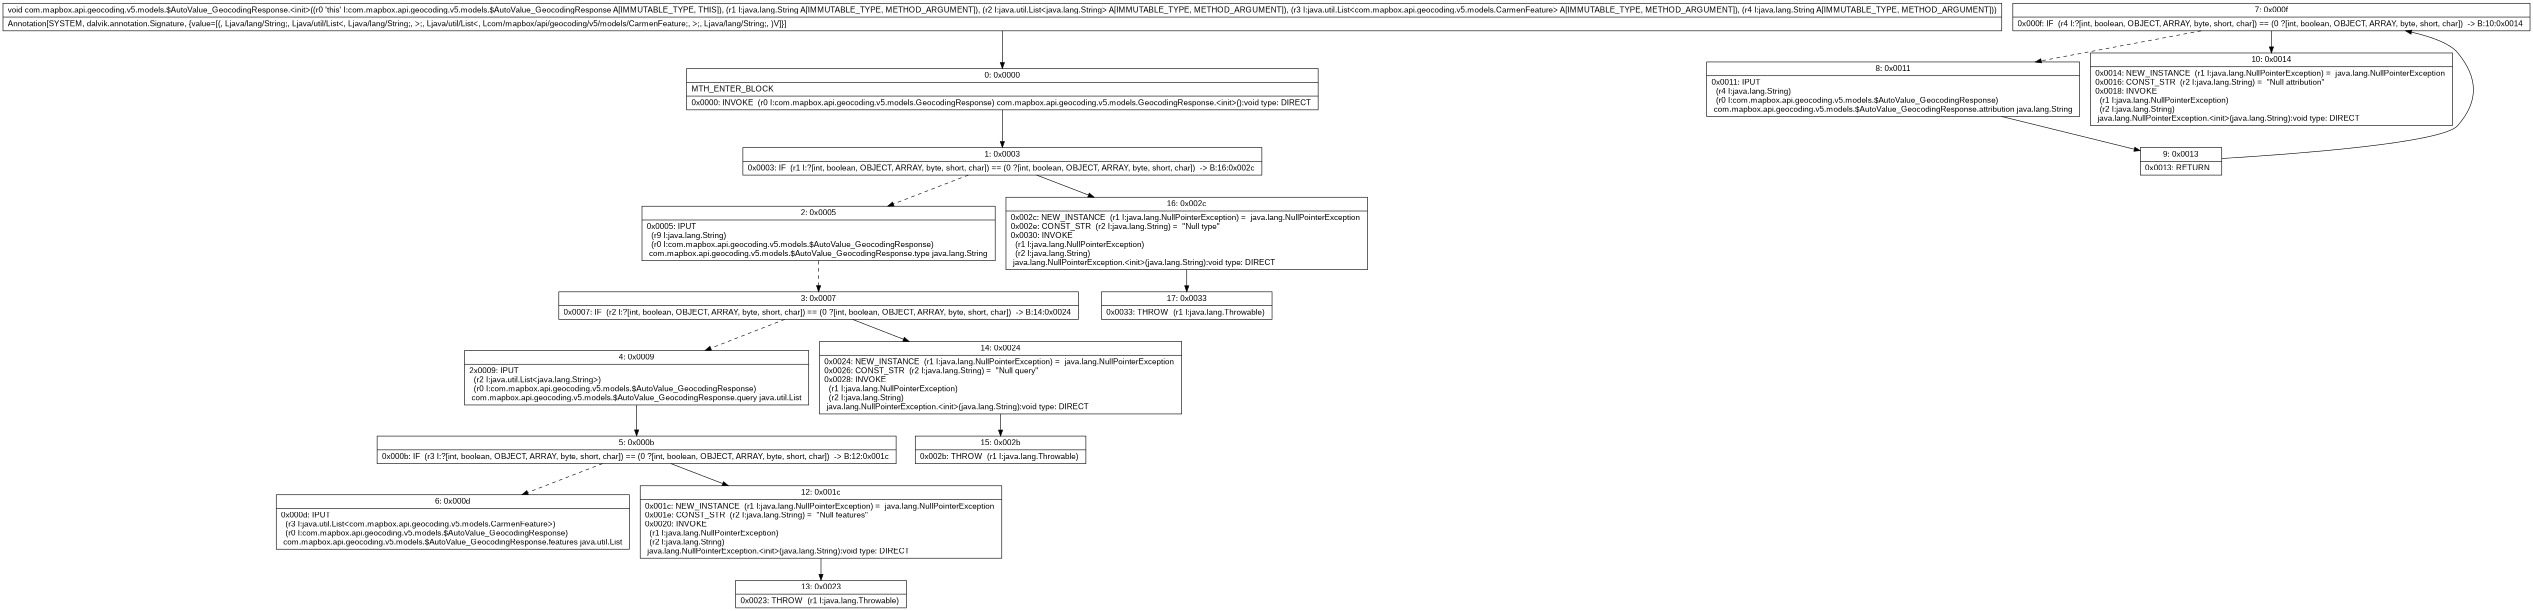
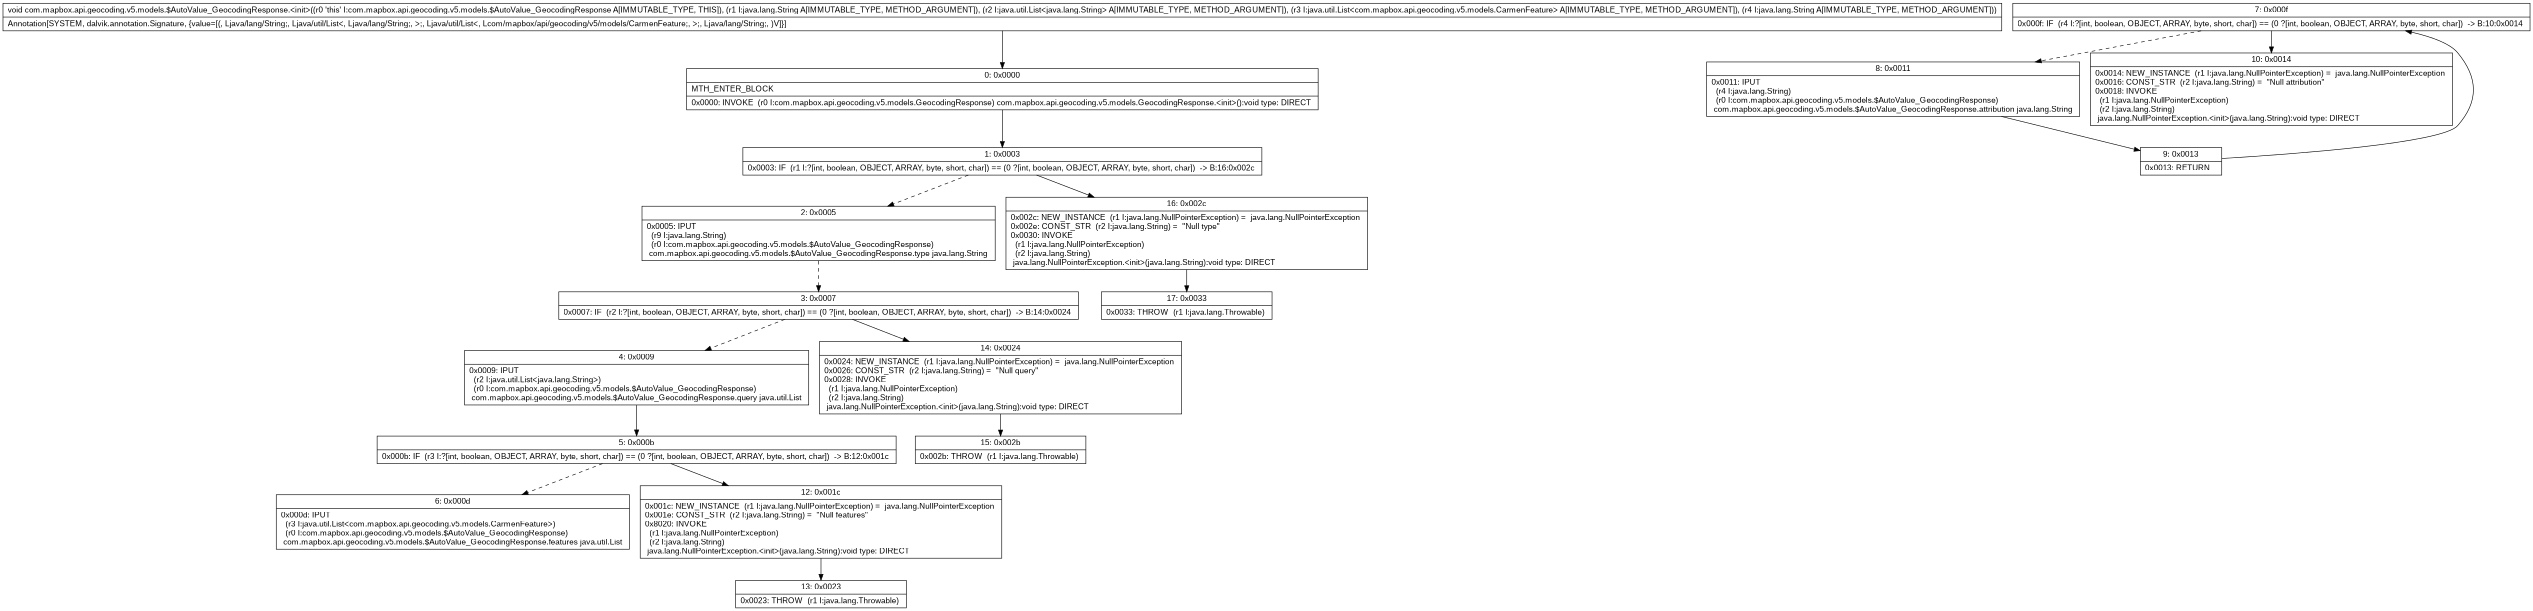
(497, 371) -> (497, 371)
(679, 524) -> (679, 524)
